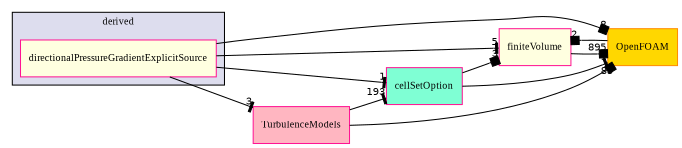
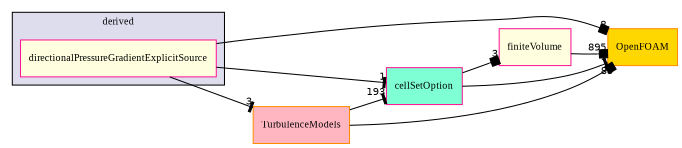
(594, 40) -> none
(355, 52) -> none
(301, 125) -> (301, 125)
